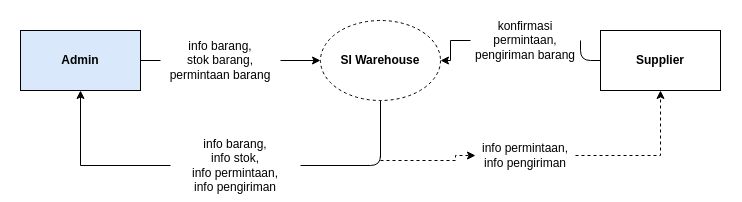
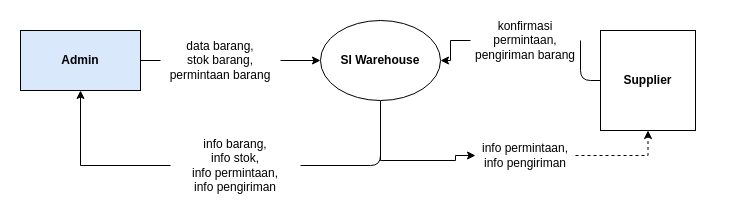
(221, 61) -> (221, 61)
(381, 61) -> (381, 61)
(661, 61) -> (648, 81)
(427, 161) -> (427, 161)
